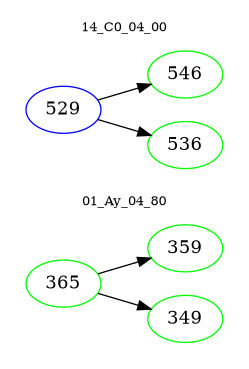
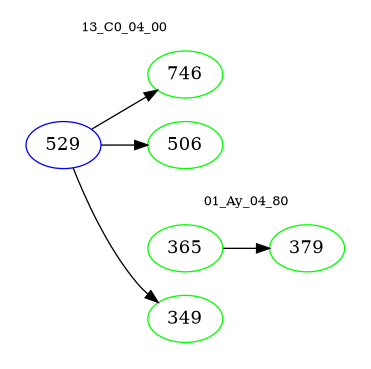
(124, 28) -> (124, 28)
(185, 74) -> (185, 74)
(185, 145) -> (185, 145)
(185, 248) -> (307, 248)
(118, 299) -> (105, 235)
